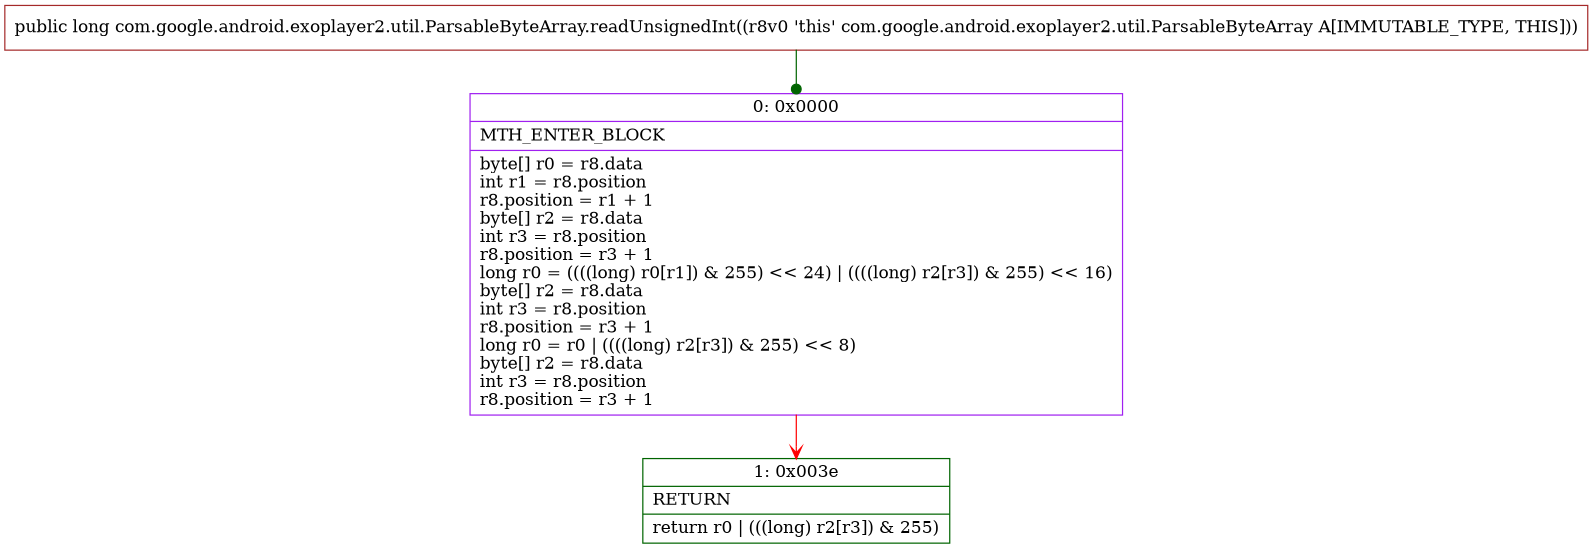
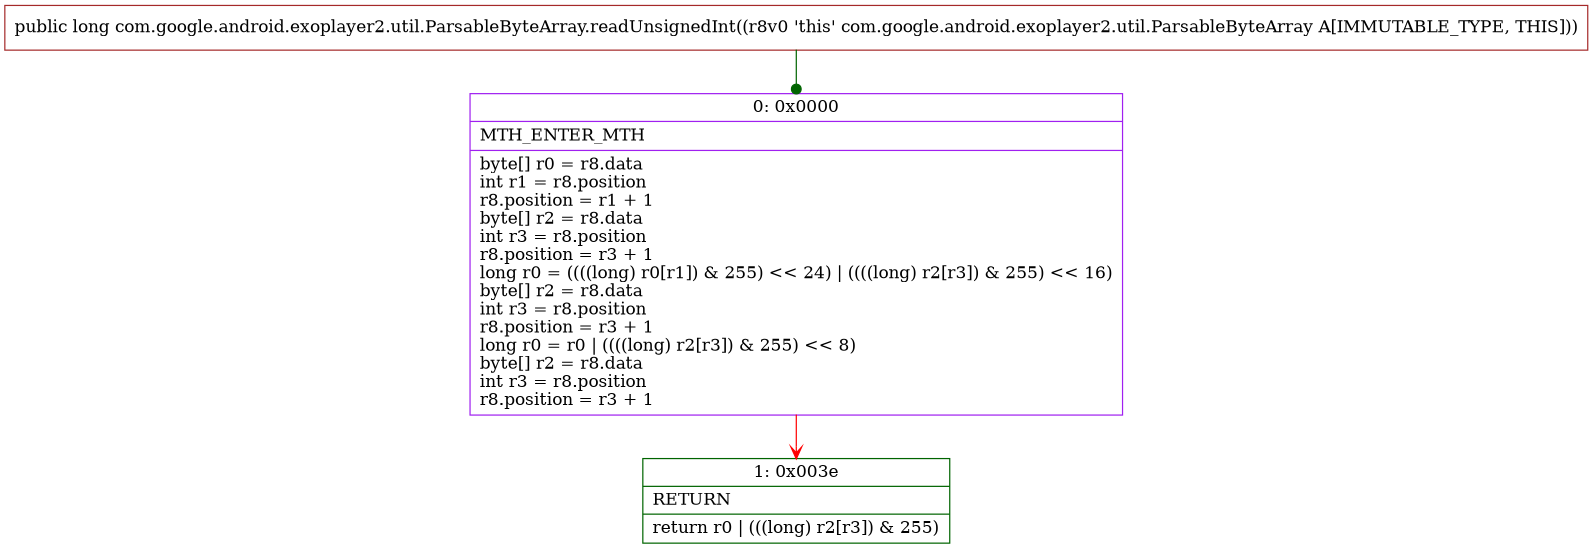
(573, 135) -> (562, 135)
